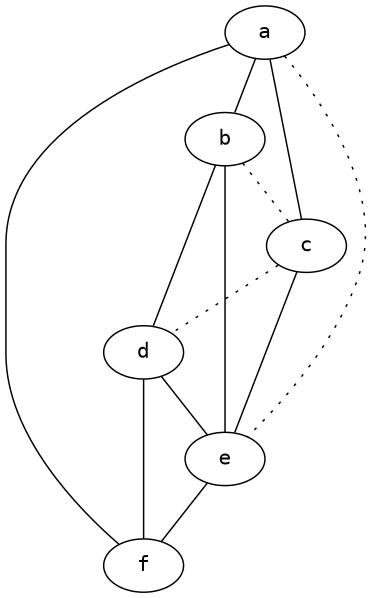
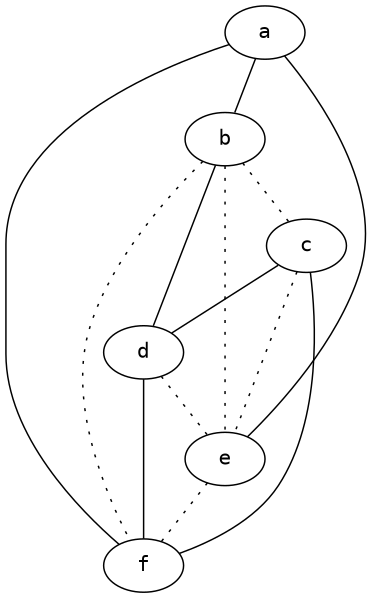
(286, 139) -> (299, 442)
(363, 254) -> (363, 254)
(225, 286) -> (225, 286)
(236, 292) -> (236, 292)
none -> (88, 337)
(266, 352) -> (266, 352)
(184, 406) -> (184, 406)
(184, 512) -> (184, 512)
